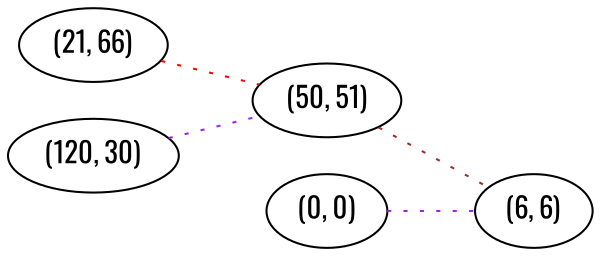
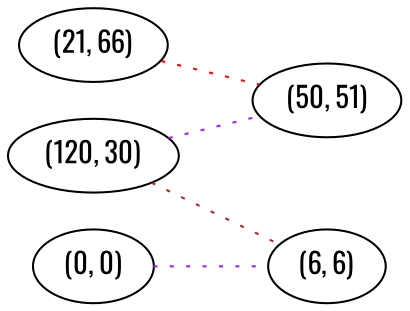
(433, 157) -> (215, 214)
